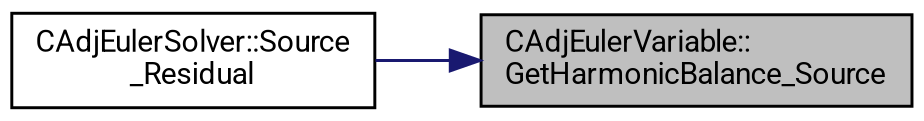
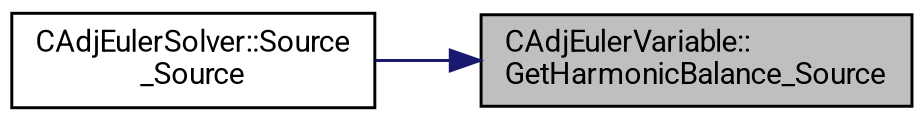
(193, 61) -> (193, 61)
